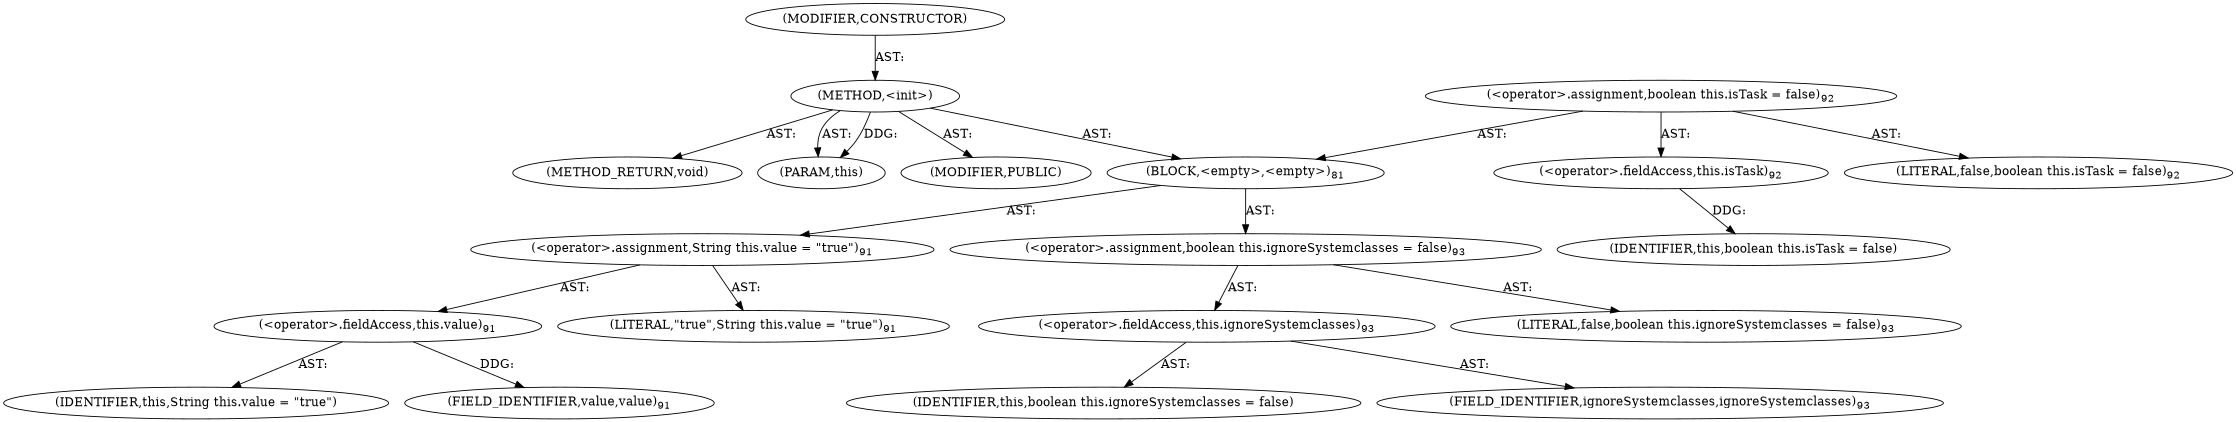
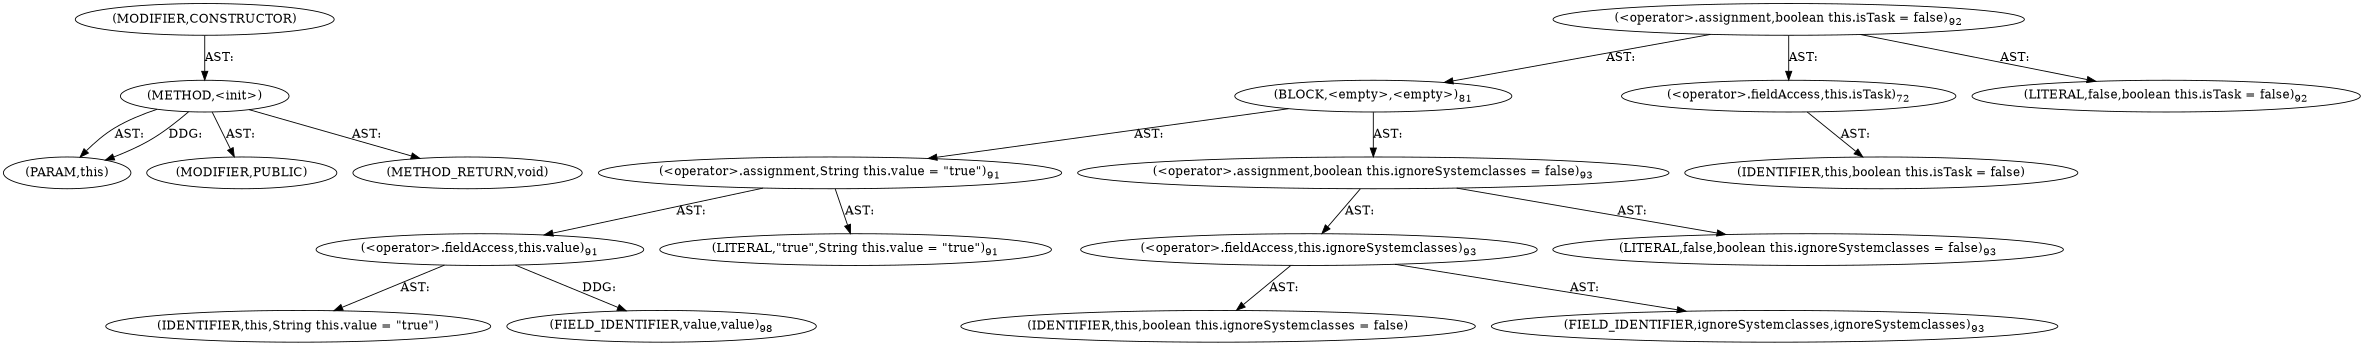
(1051, 133) -> none
(1776, 172) -> (1903, 95)
(1731, 211) -> (1857, 134)
(664, 402) -> (767, 325)
